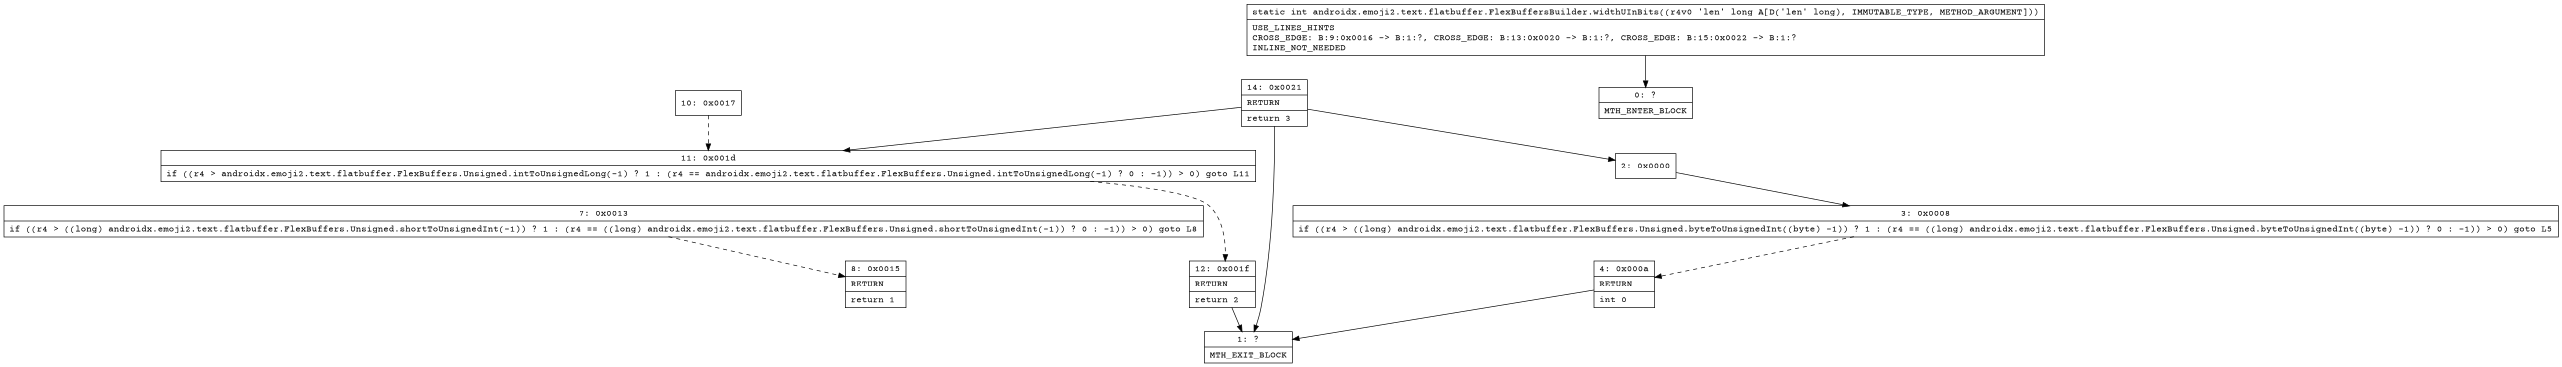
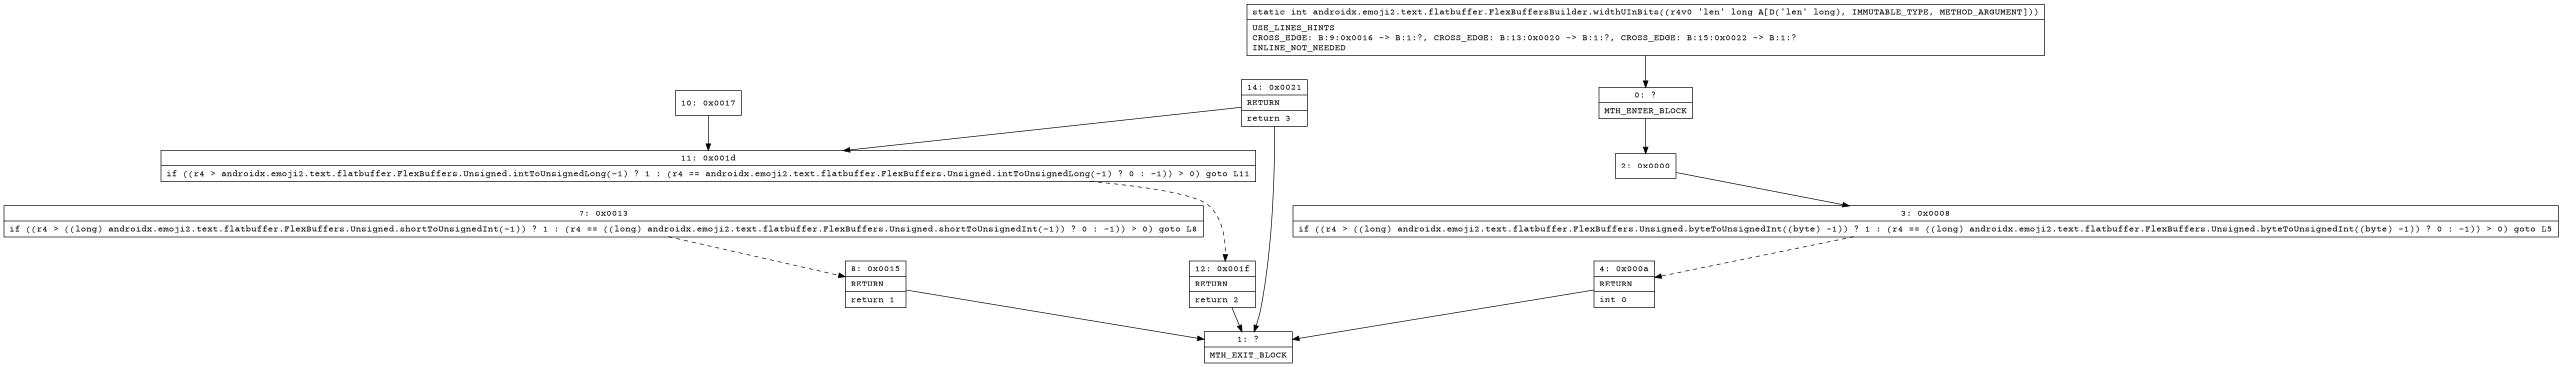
(708, 130) -> (708, 130)
(1458, 134) -> (1646, 133)
none -> (1052, 314)
